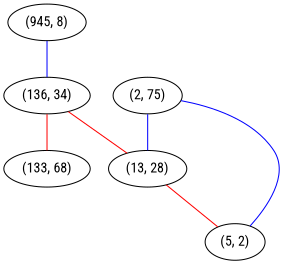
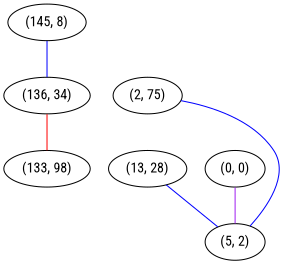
(47, 22) -> (47, 22)
(98, 132) -> none
(148, 132) -> none
(47, 169) -> (47, 169)
none -> (235, 169)
(192, 206) -> (192, 206)
